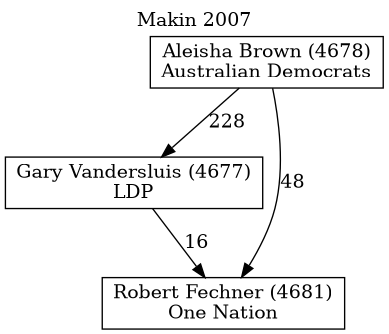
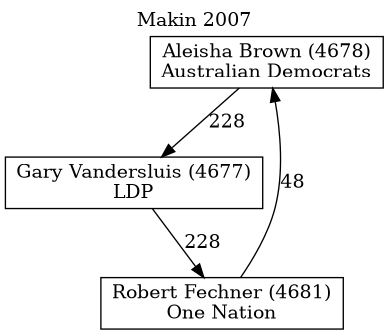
(280, 180) -> (278, 194)
(197, 243) -> (203, 243)
